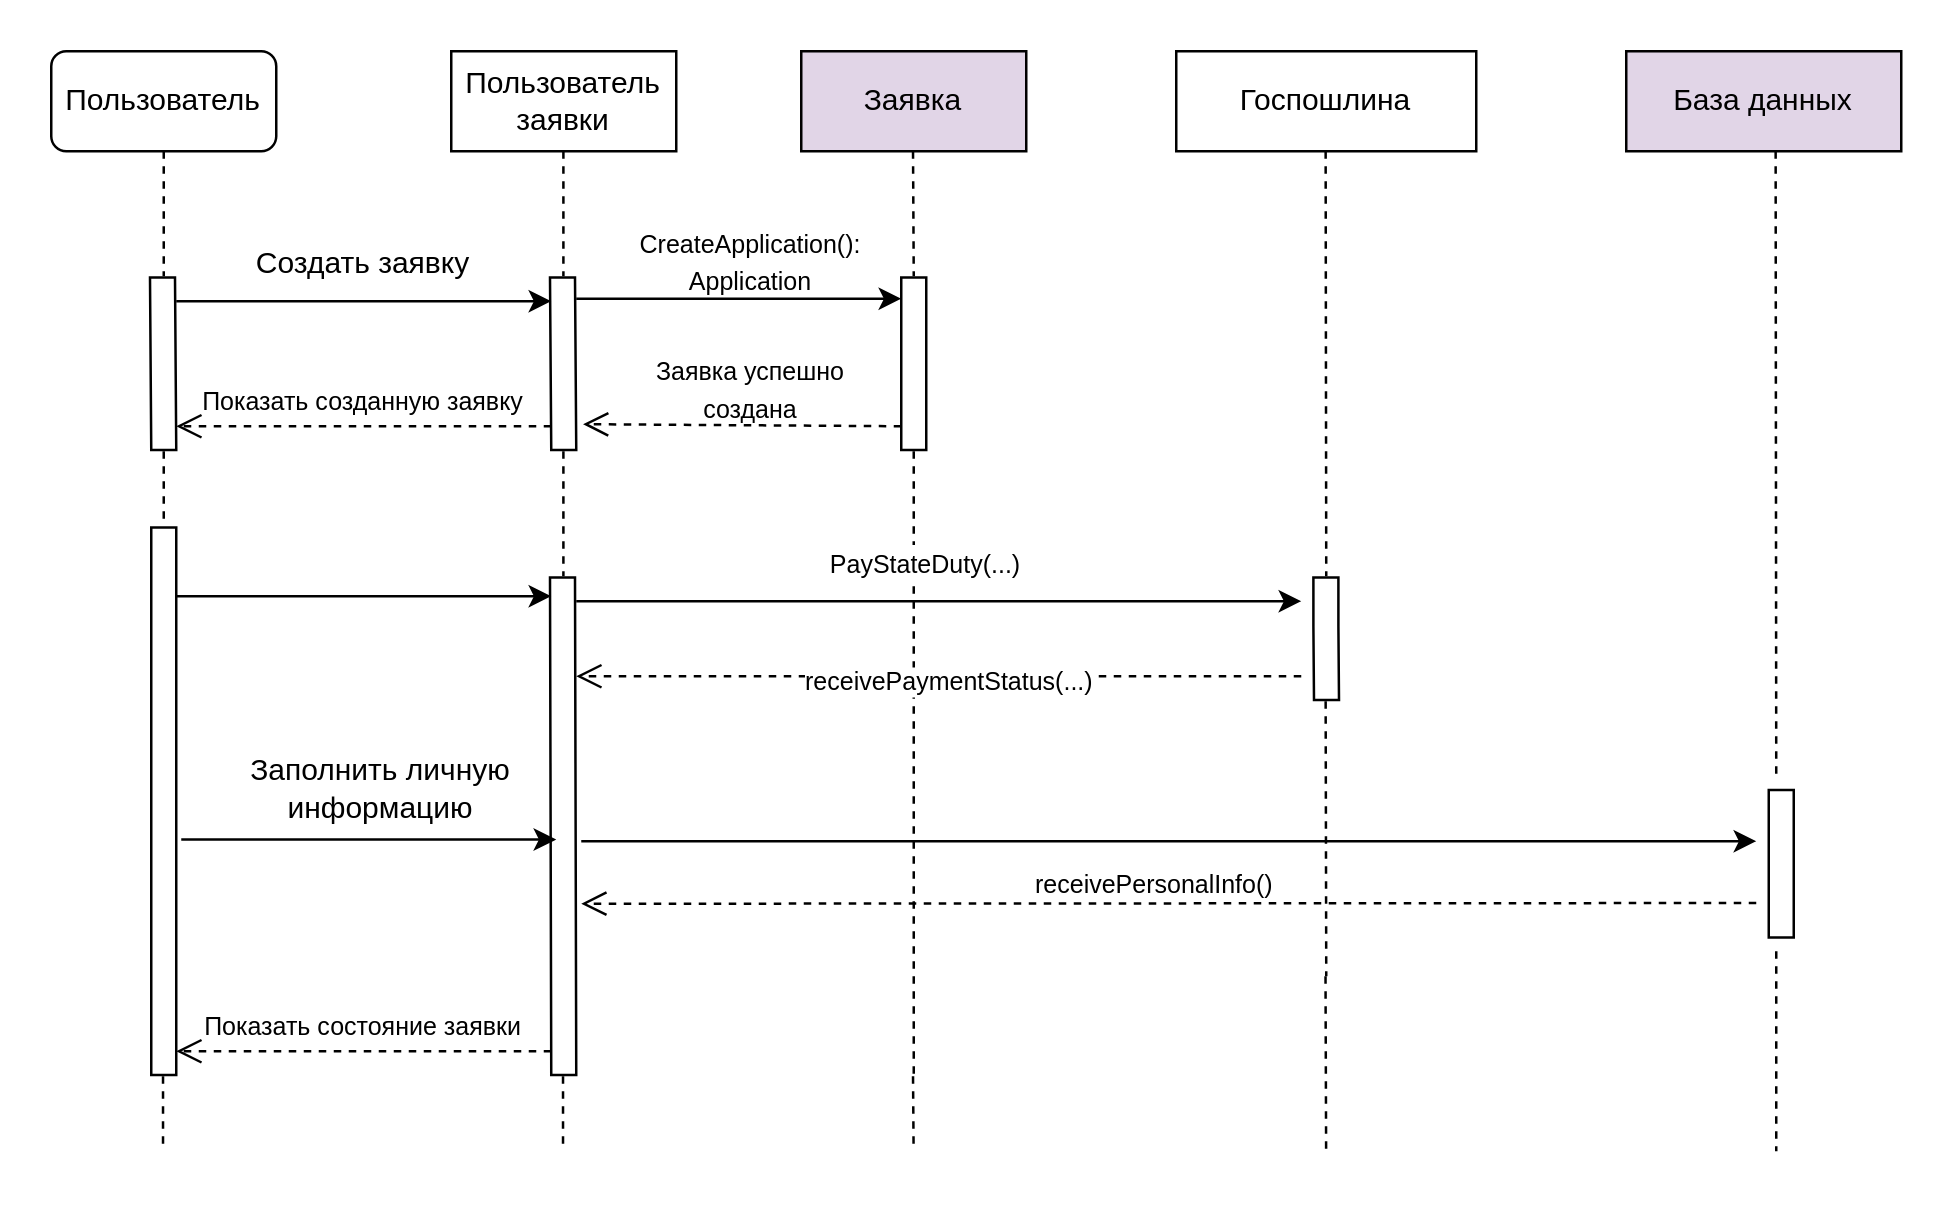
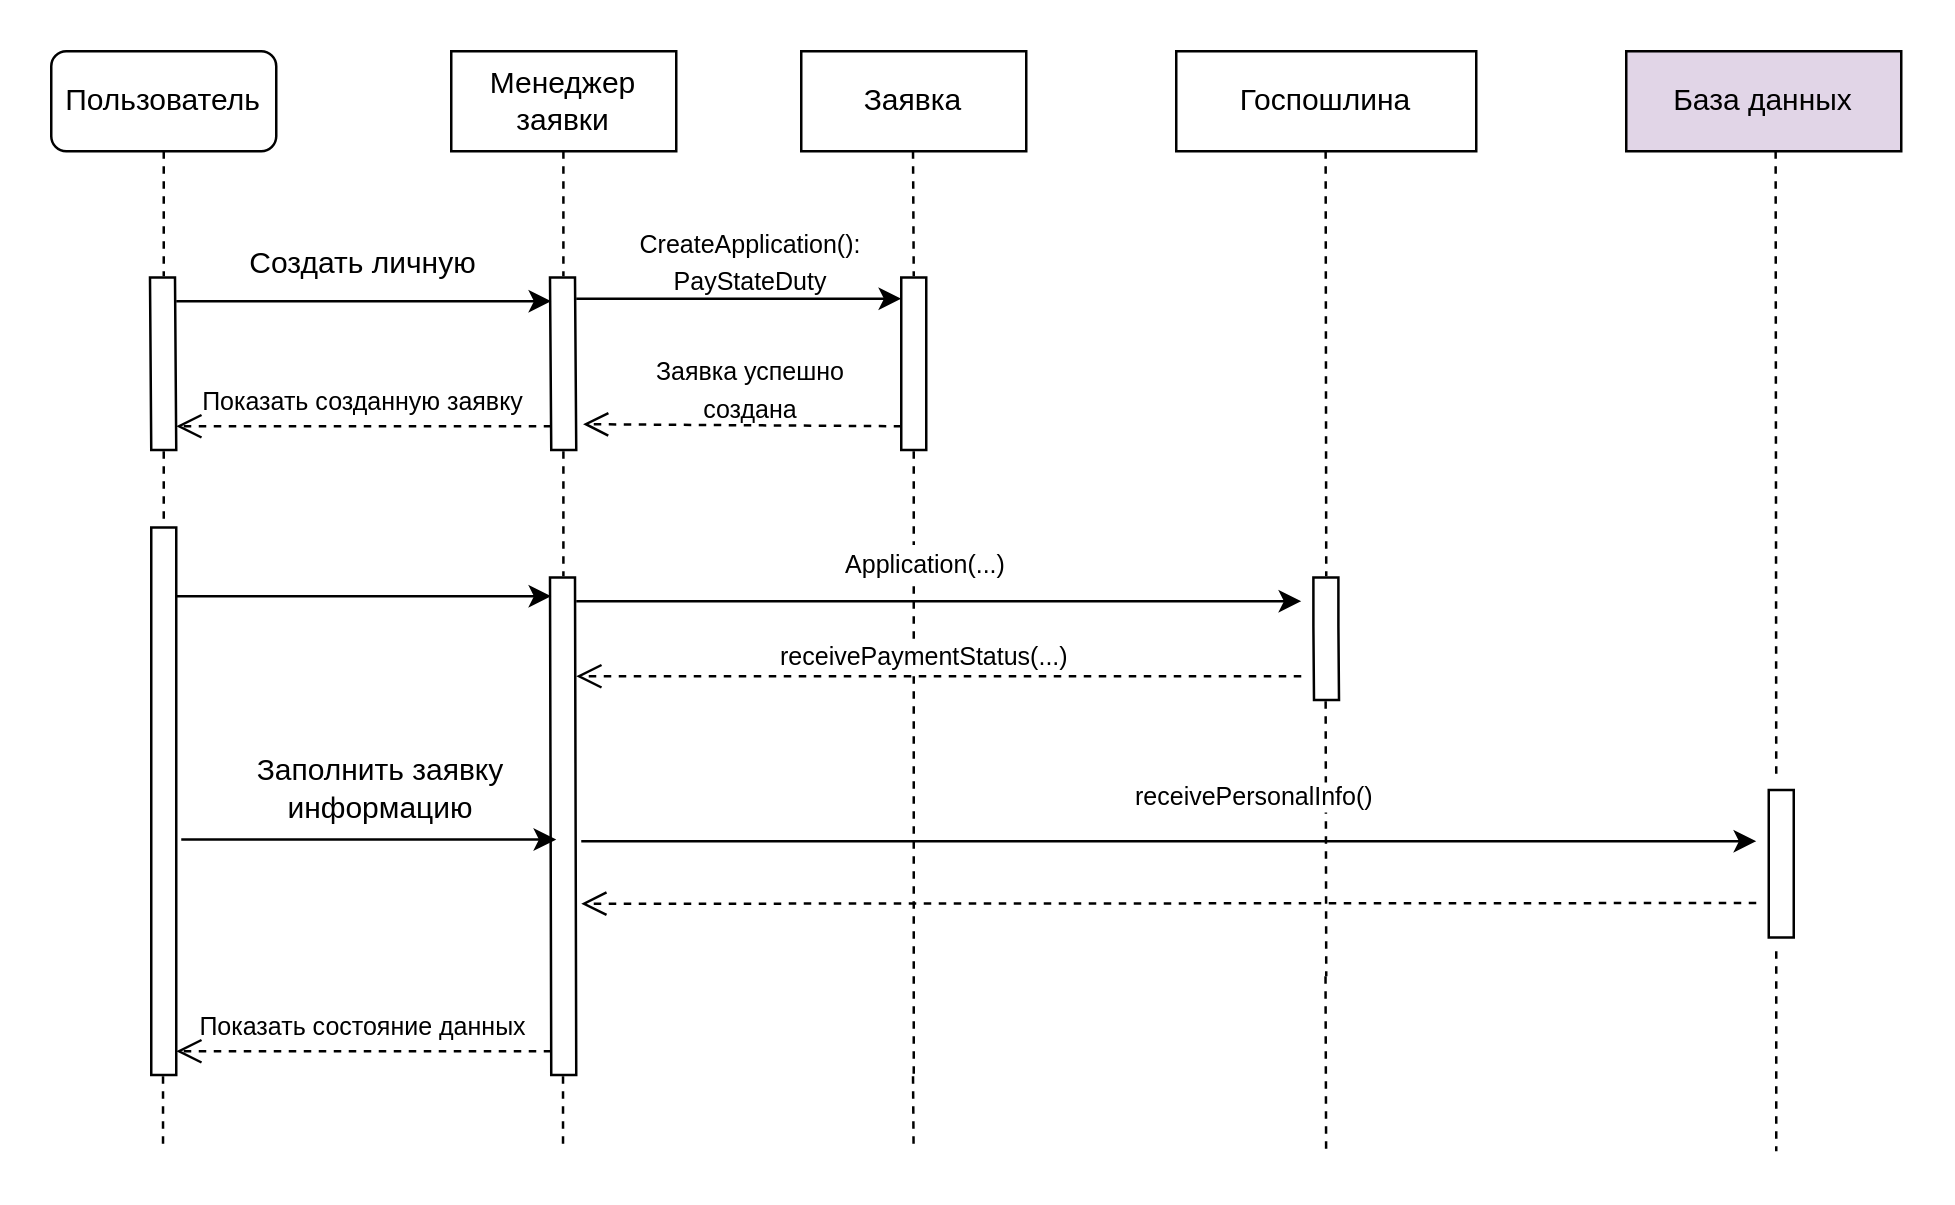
(564, 101) -> (564, 101)
(914, 101) -> (914, 101)
(751, 261) -> (751, 261)
(364, 264) -> (364, 264)
(926, 564) -> (926, 564)
(951, 676) -> (926, 651)
(381, 789) -> (381, 789)
(1119, 879) -> (1219, 791)
(363, 1027) -> (363, 1027)
